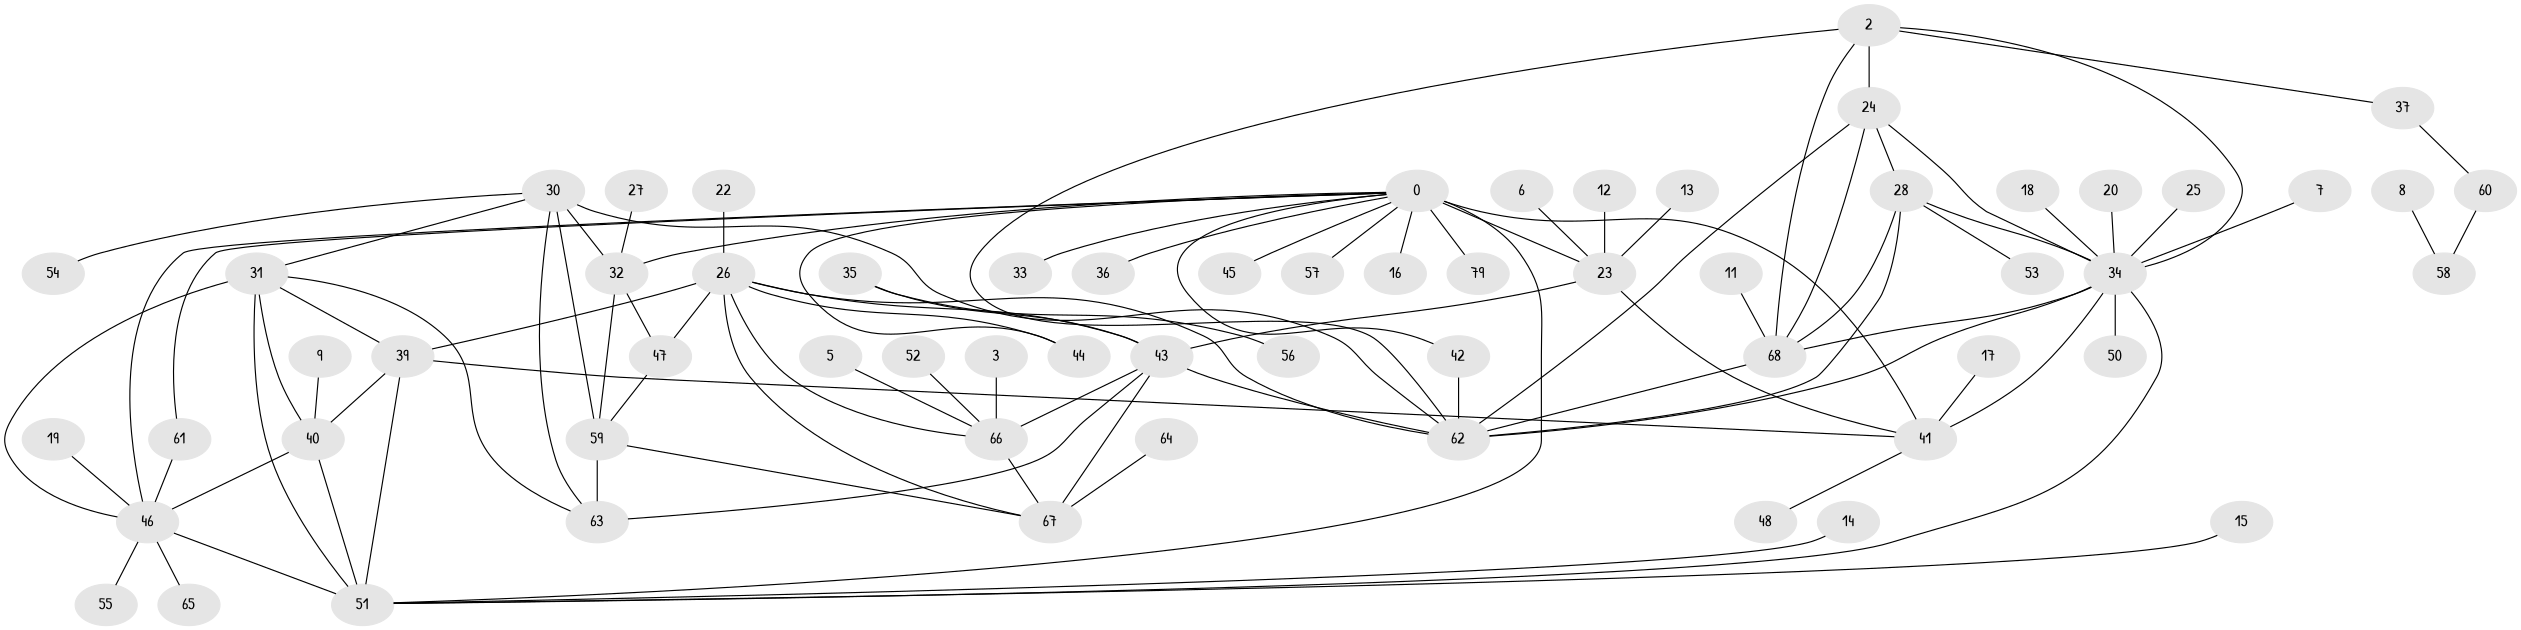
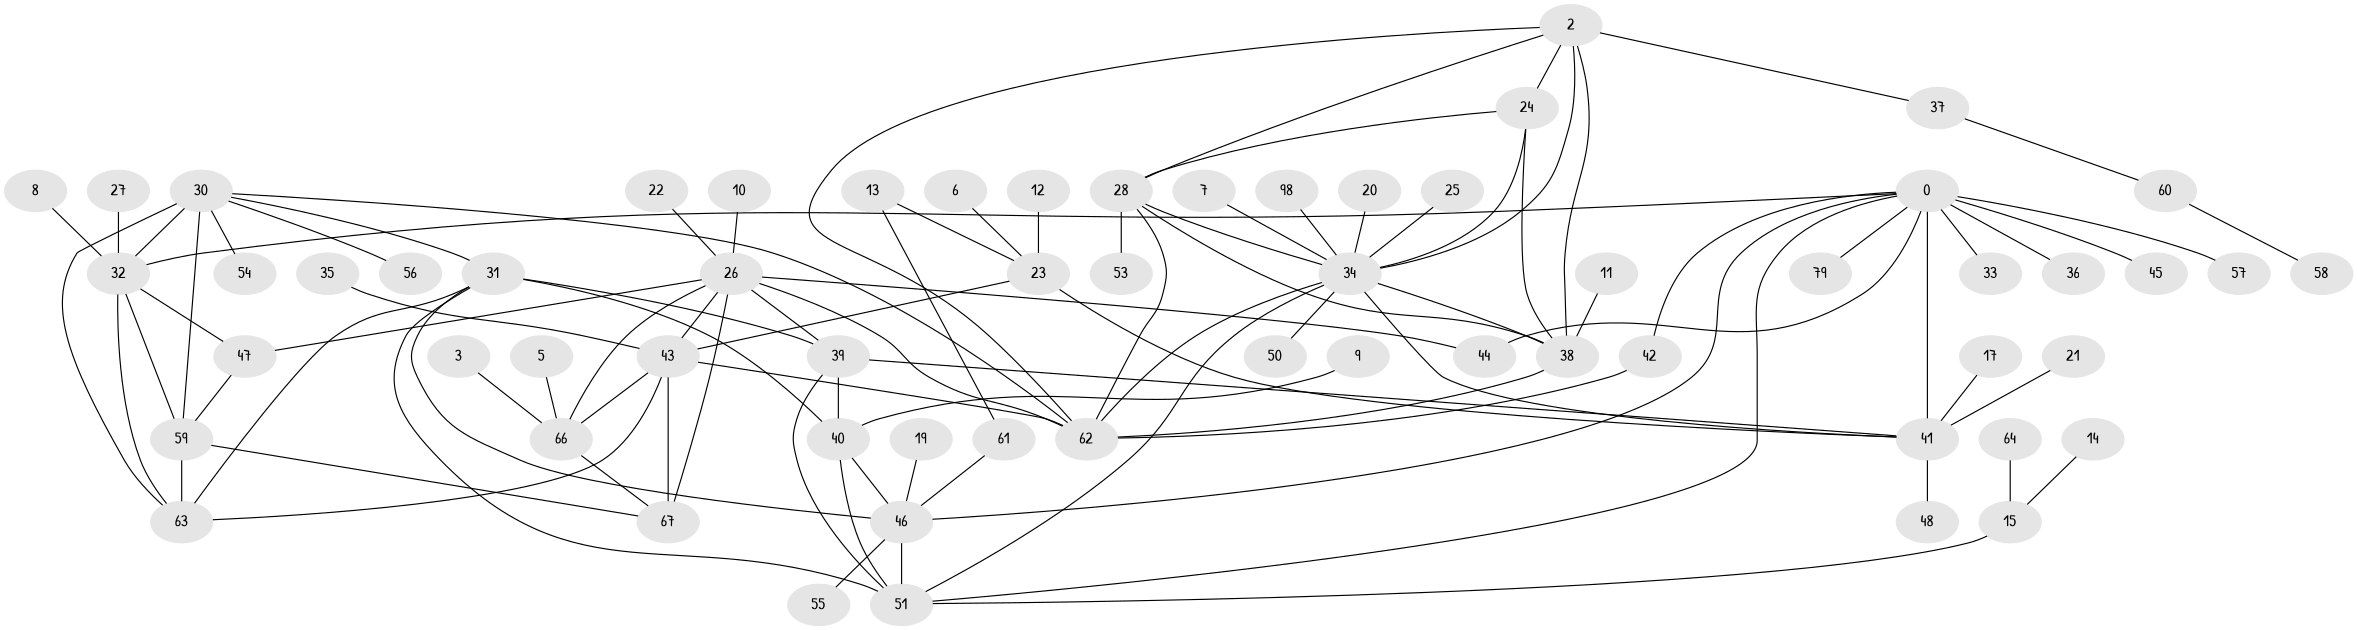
none -> (1343, 102)
none -> (739, 191)
(2028, 191) -> (1287, 191)
(712, 219) -> (938, 315)
(1511, 232) -> none
(2423, 232) -> (77, 232)
(1395, 274) -> none
(1666, 276) -> none
(1069, 315) -> (308, 229)
(913, 356) -> none
(1775, 356) -> (1567, 356)
none -> (2073, 356)
none -> (126, 404)
(1109, 481) -> (2010, 481)
(1362, 576) -> (2052, 481)
(189, 605) -> none
